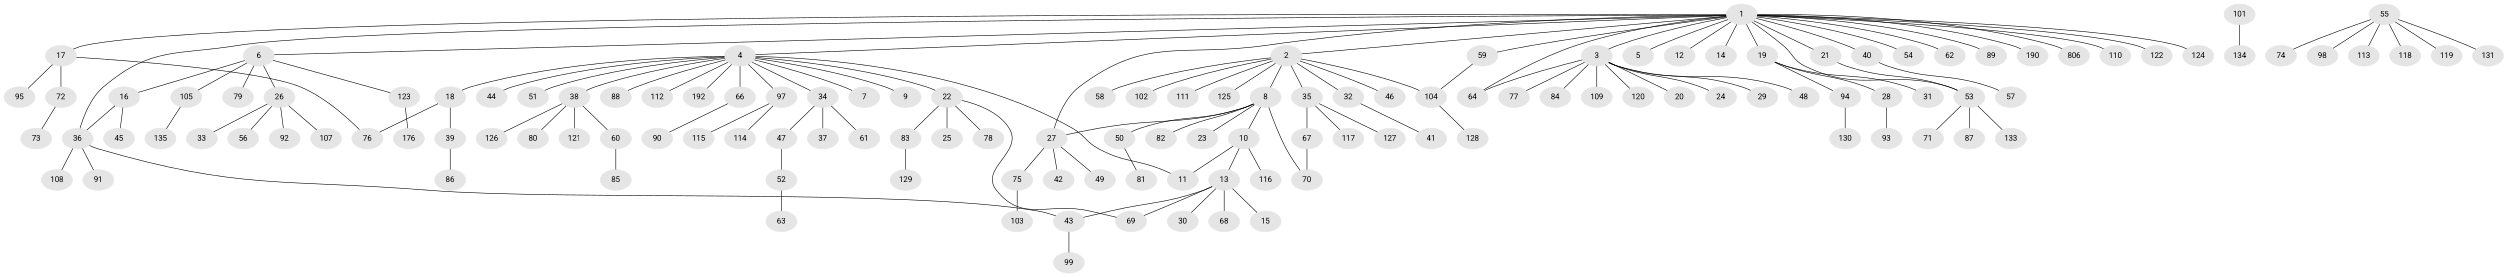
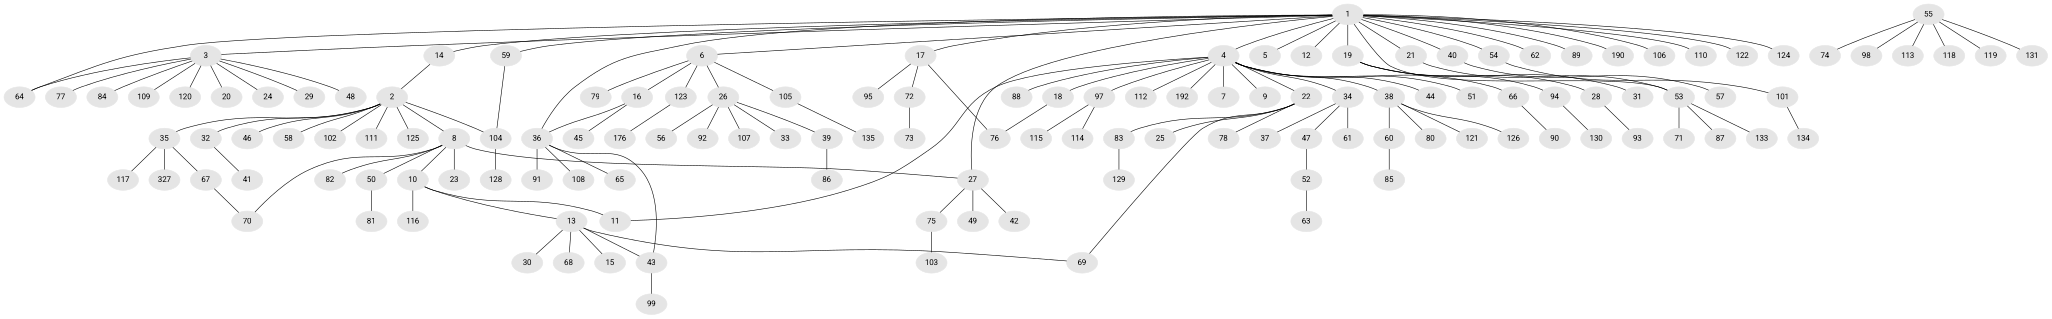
(1514, 35) -> (416, 77)
(2074, 56) -> (1659, 56)
none -> (1696, 82)
(450, 118) -> (776, 116)
(1390, 139) -> (164, 180)
none -> (620, 180)
